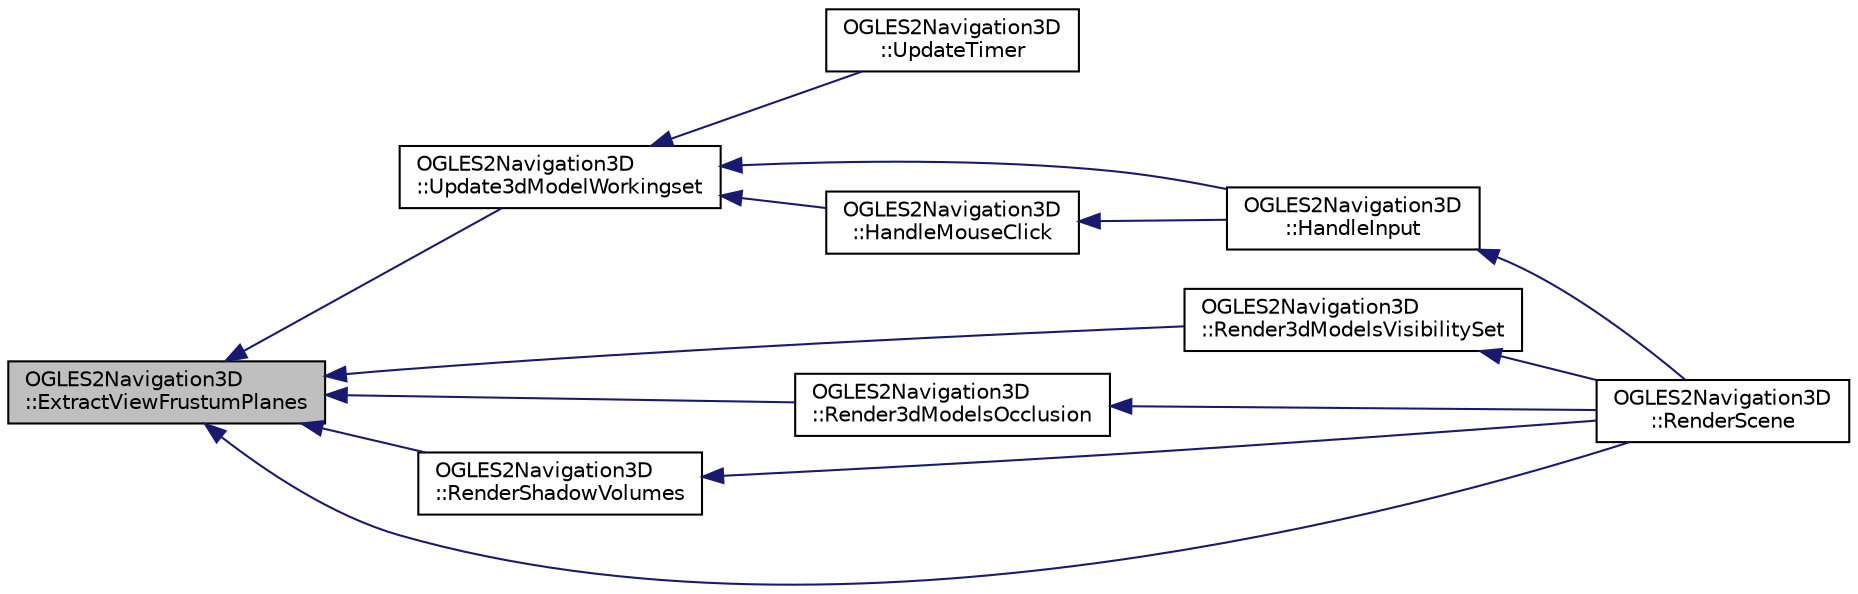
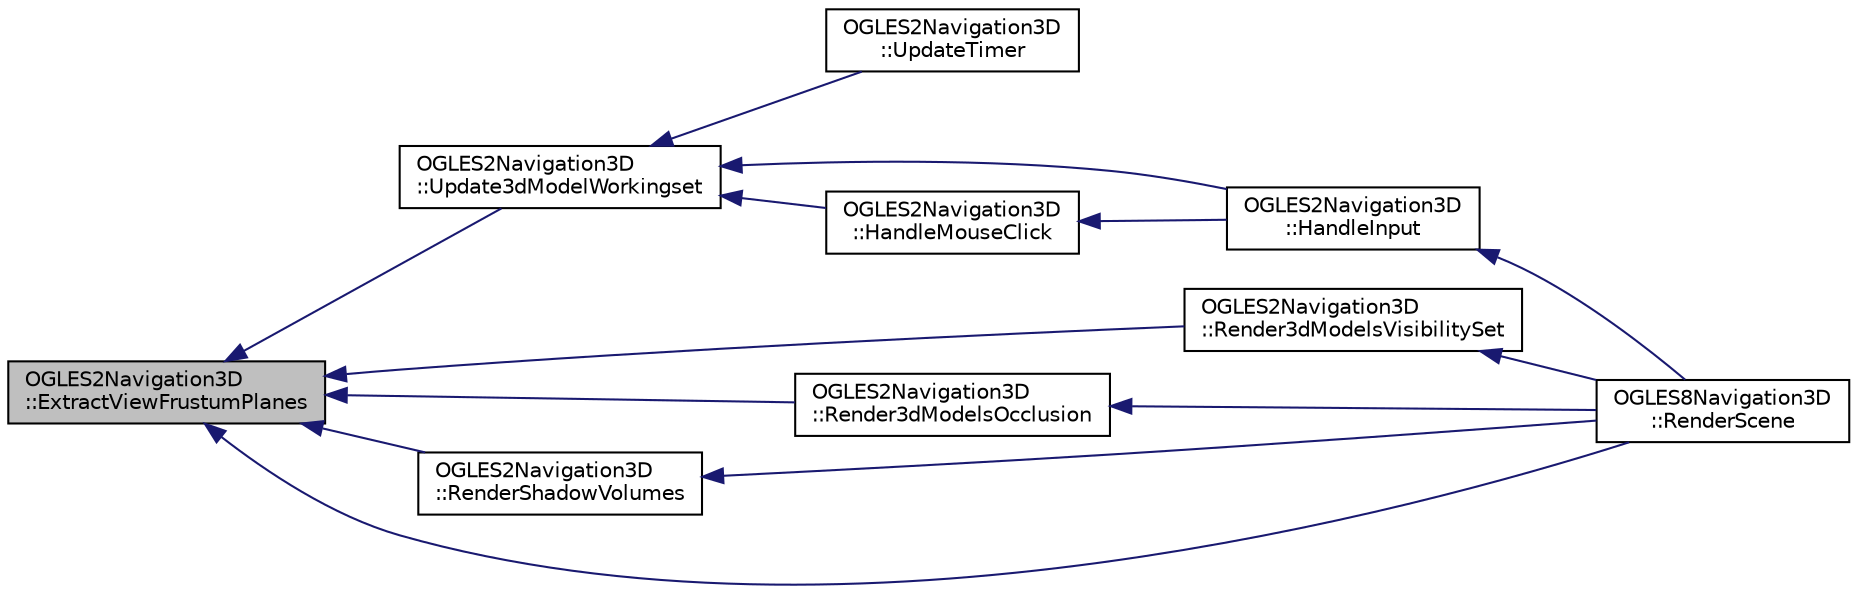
(1723, 411) -> (1723, 411)
